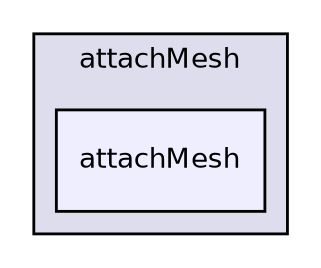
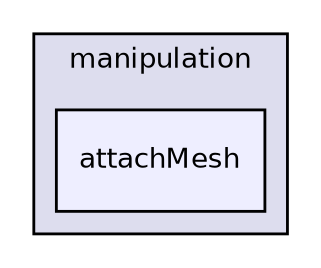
(161, 61) -> (161, 61)
